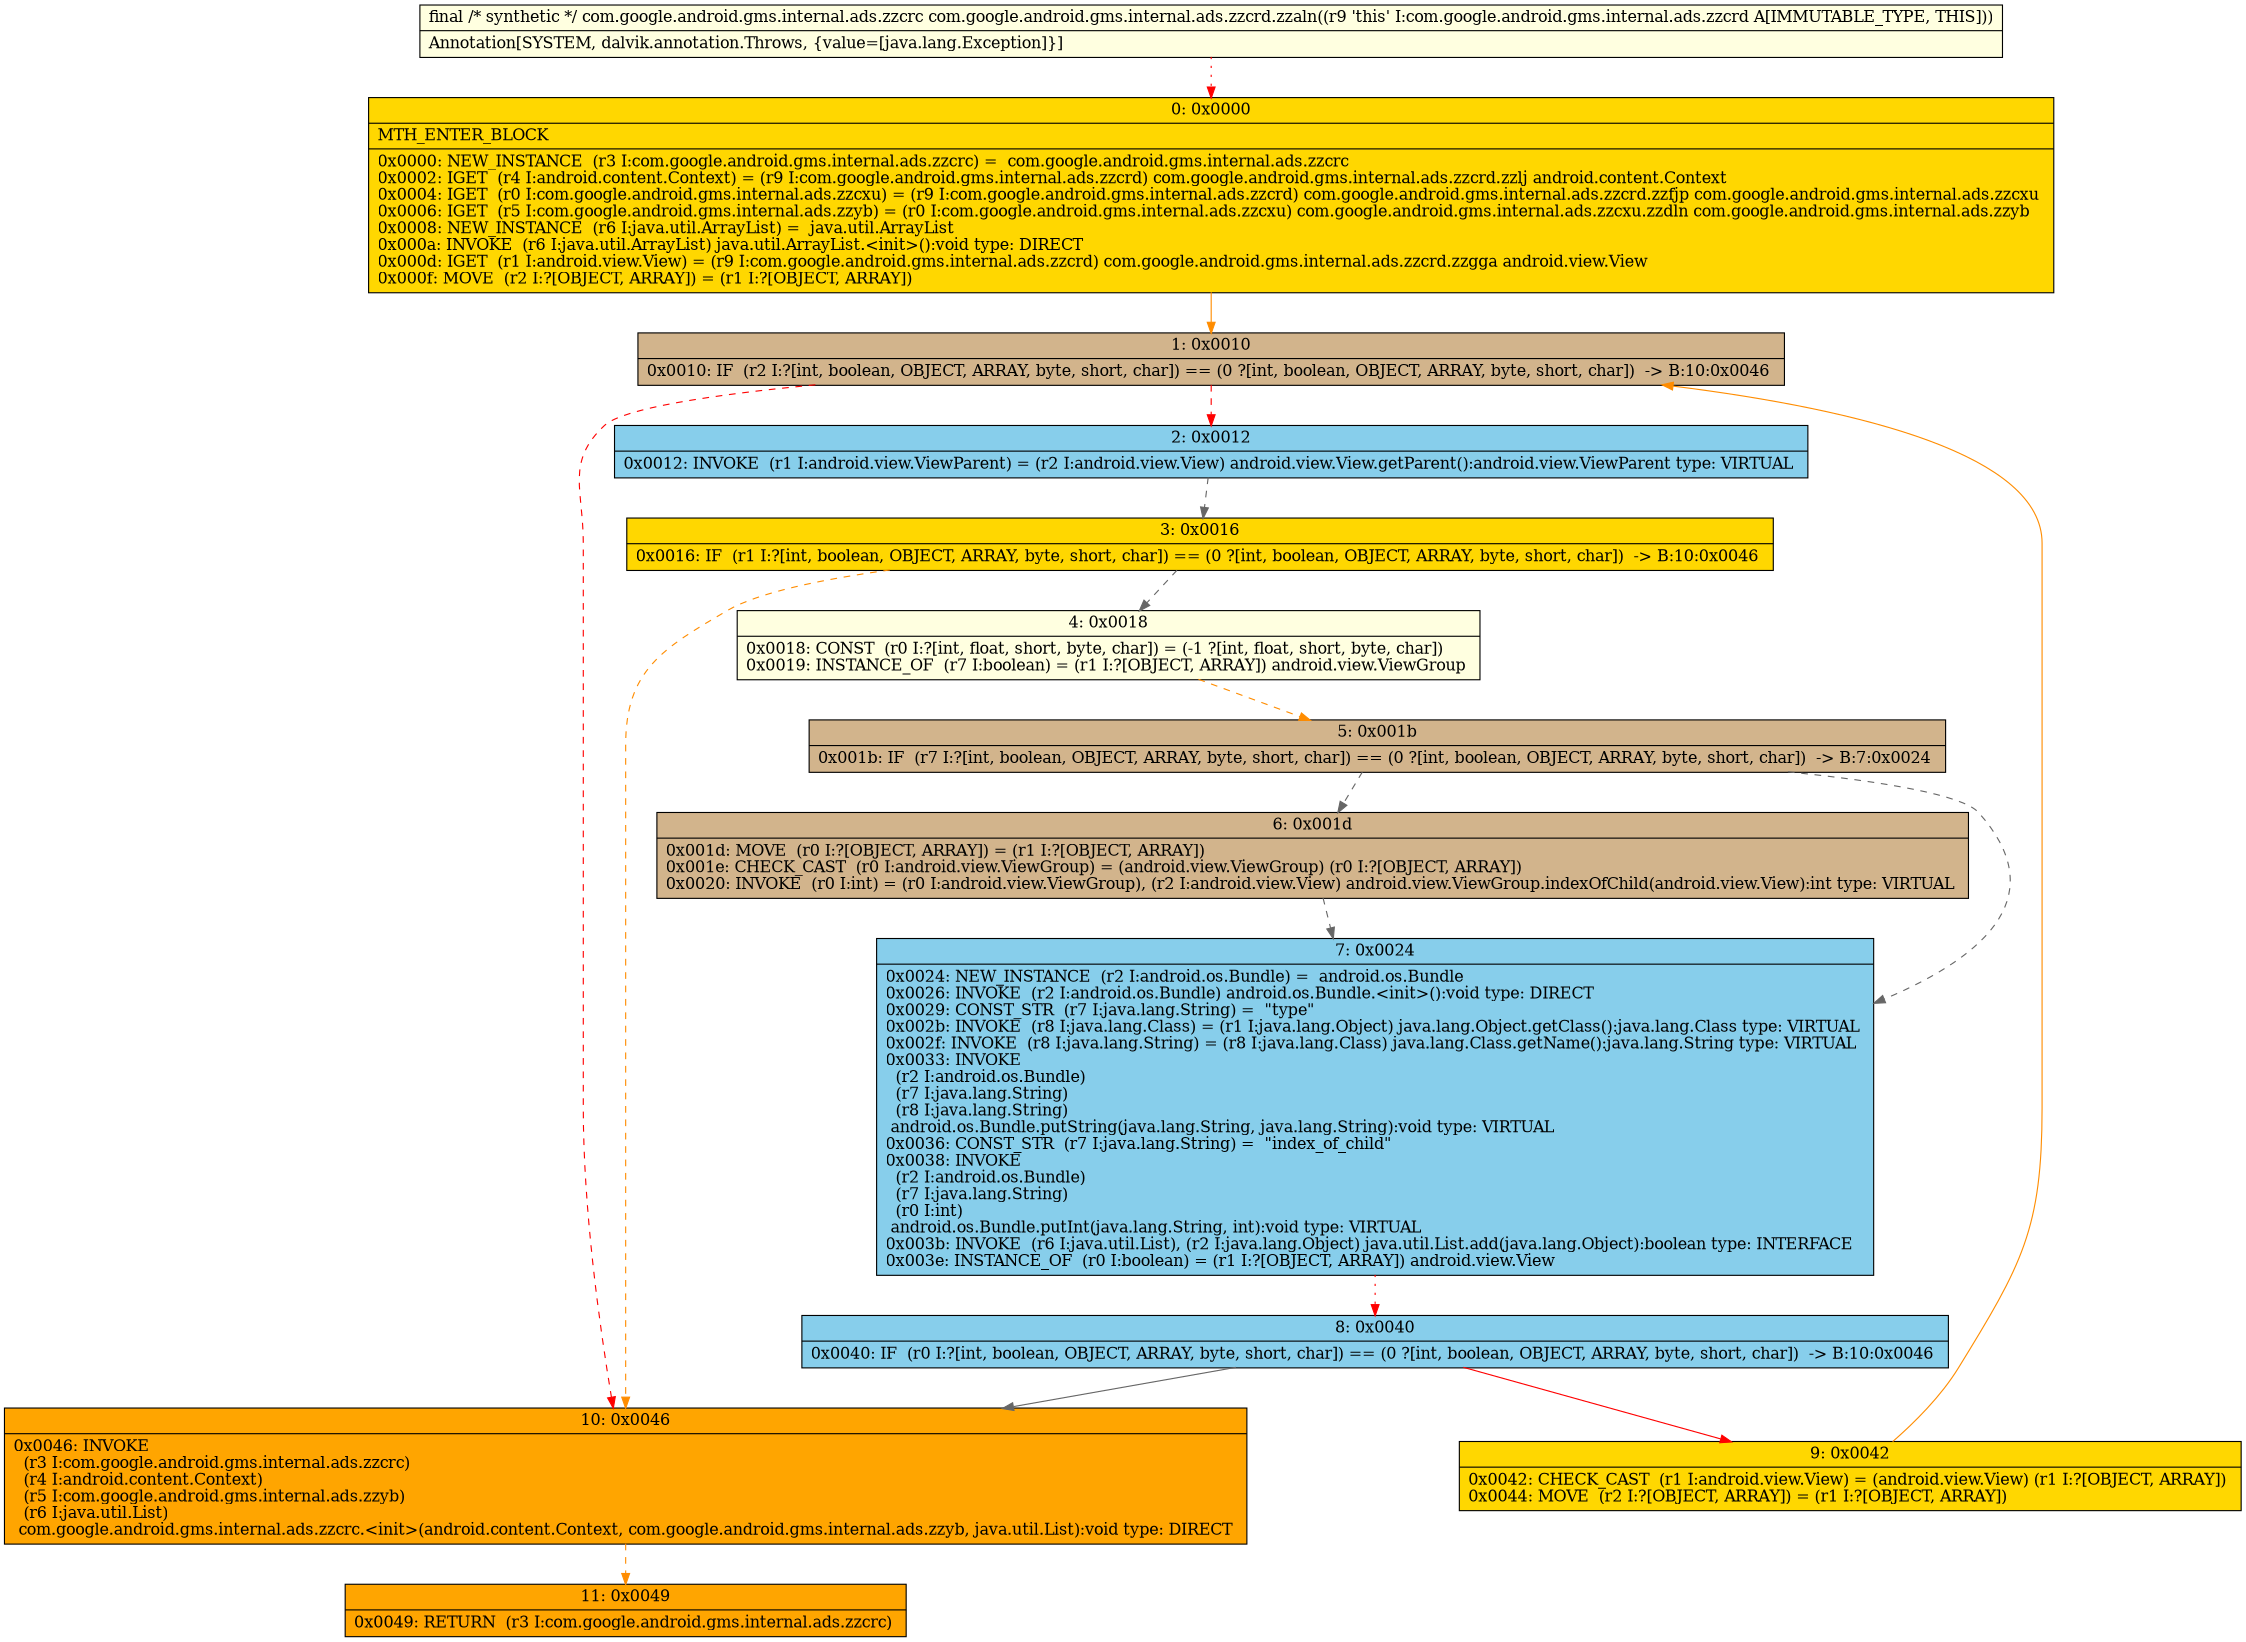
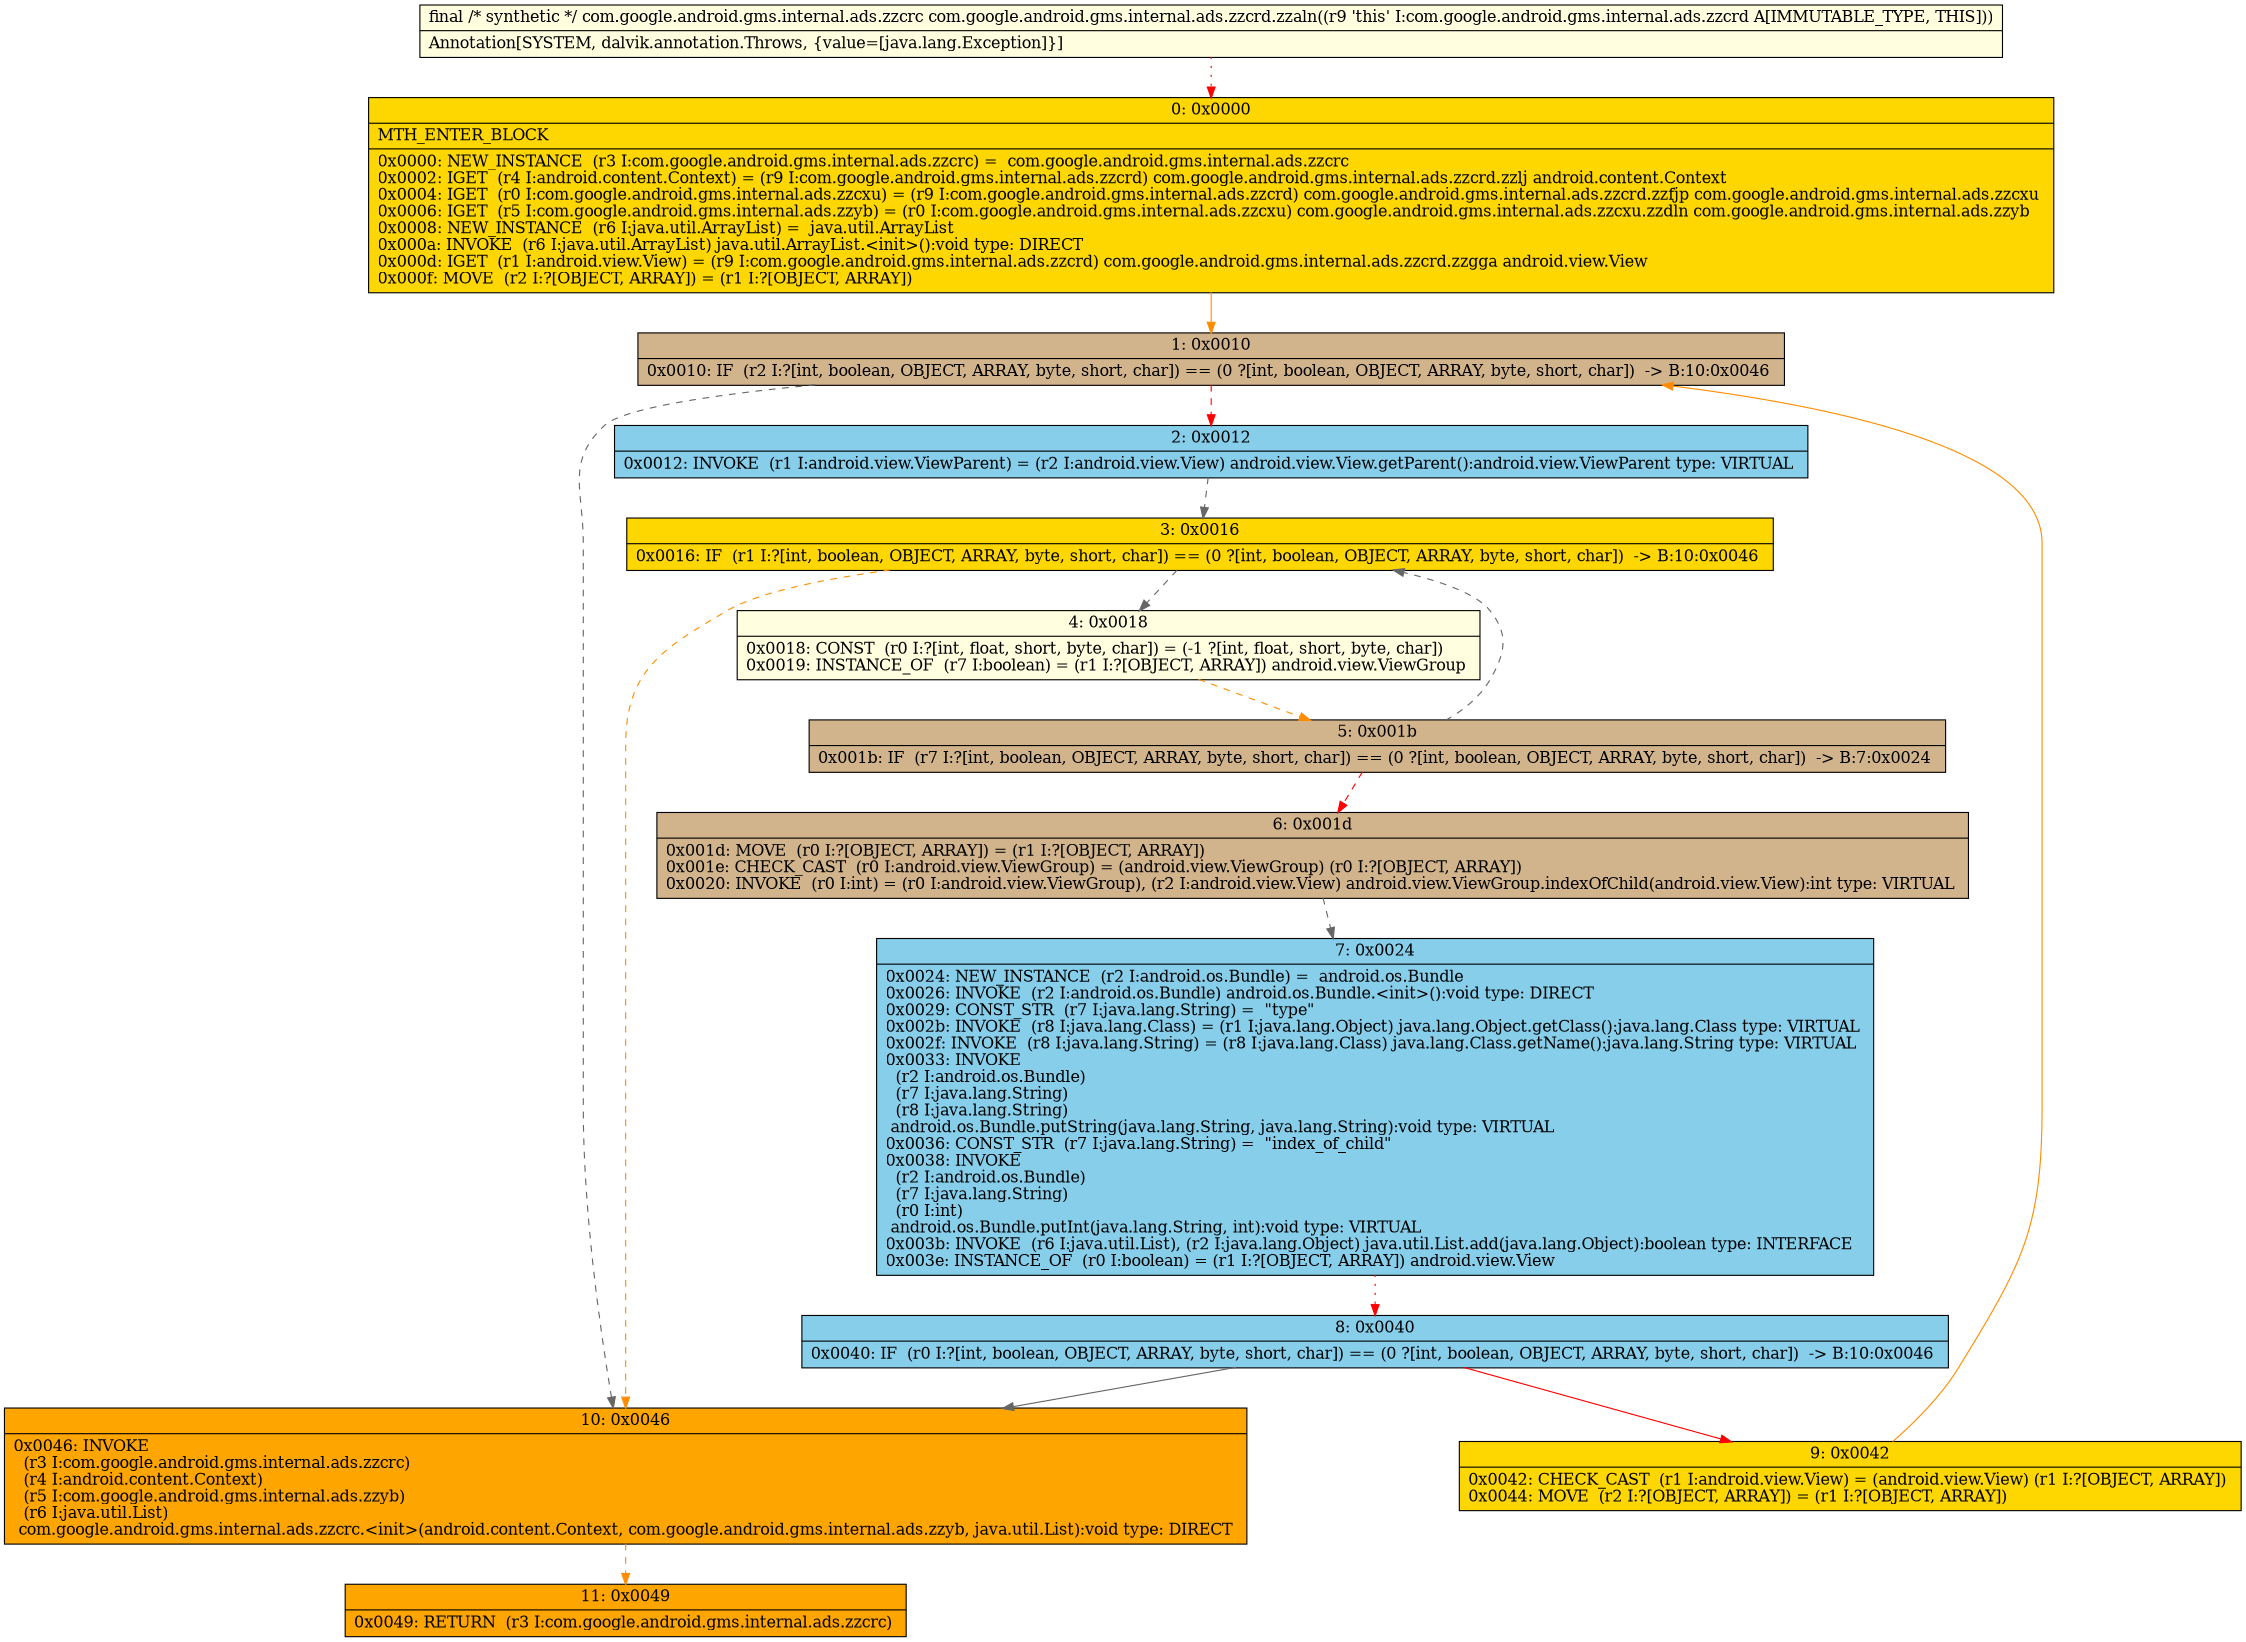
(1353, 788) -> (1353, 788)
(583, 800) -> (583, 800)
(1997, 838) -> (1500, 628)
